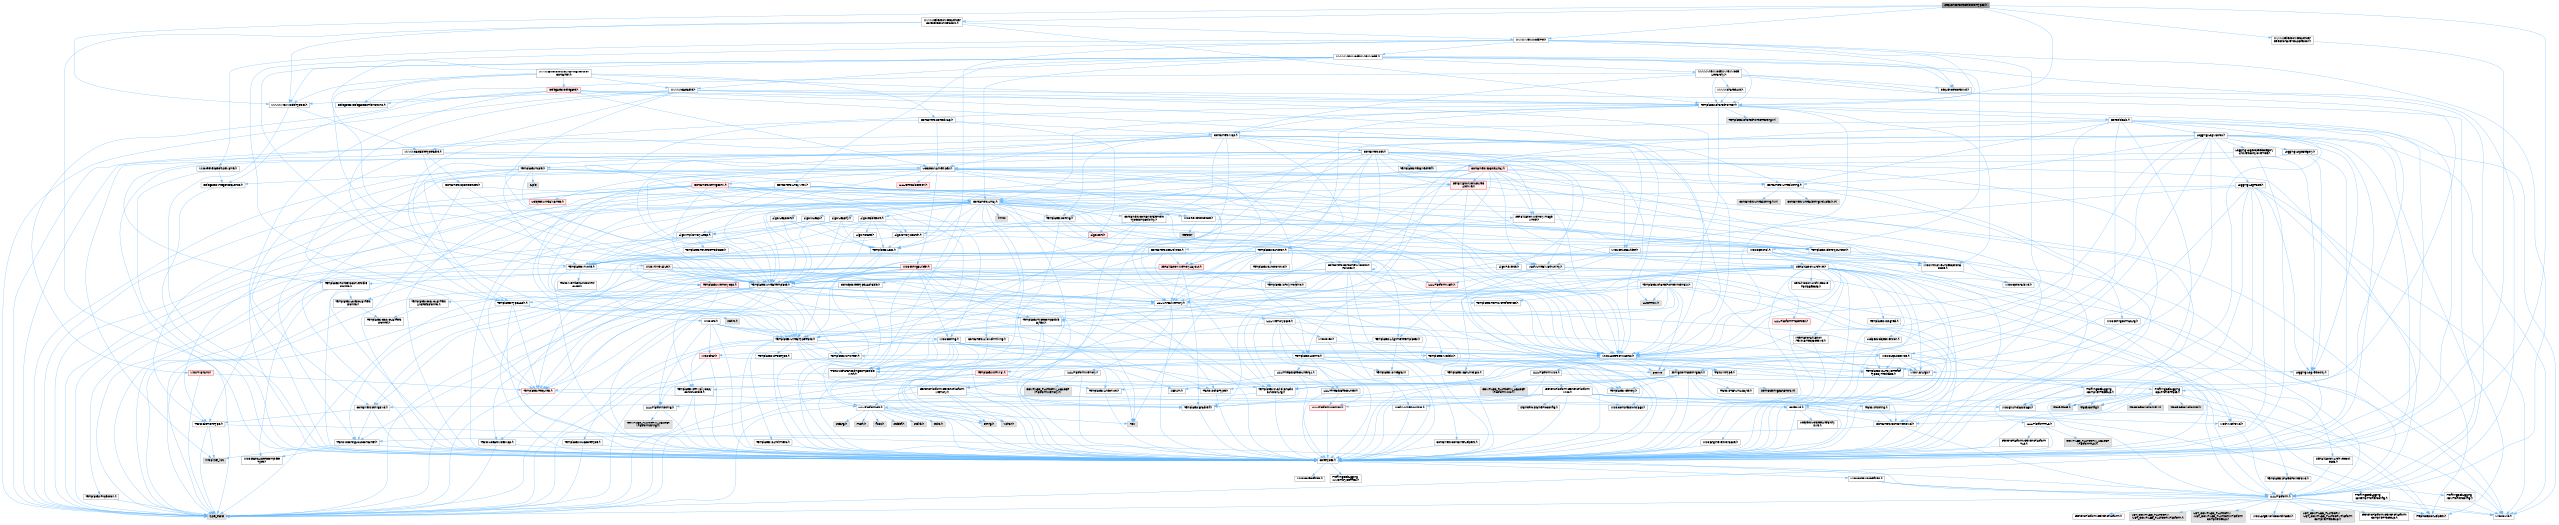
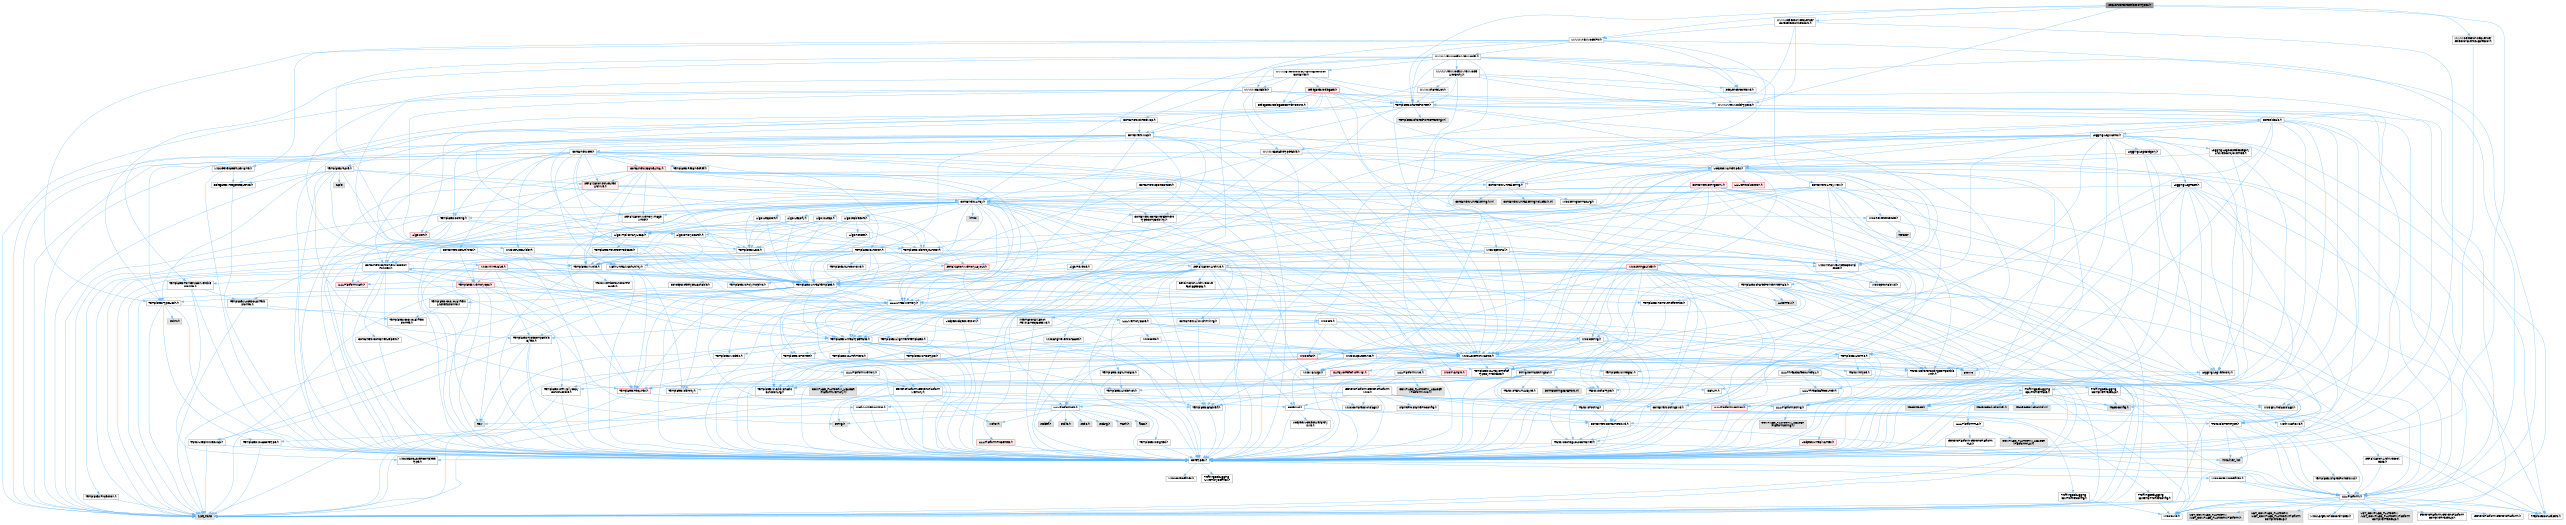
none -> (1383, 65)
(767, 211) -> none
(658, 267) -> (493, 267)
(832, 285) -> (652, 311)
(525, 346) -> (179, 391)
(992, 373) -> (1350, 373)
